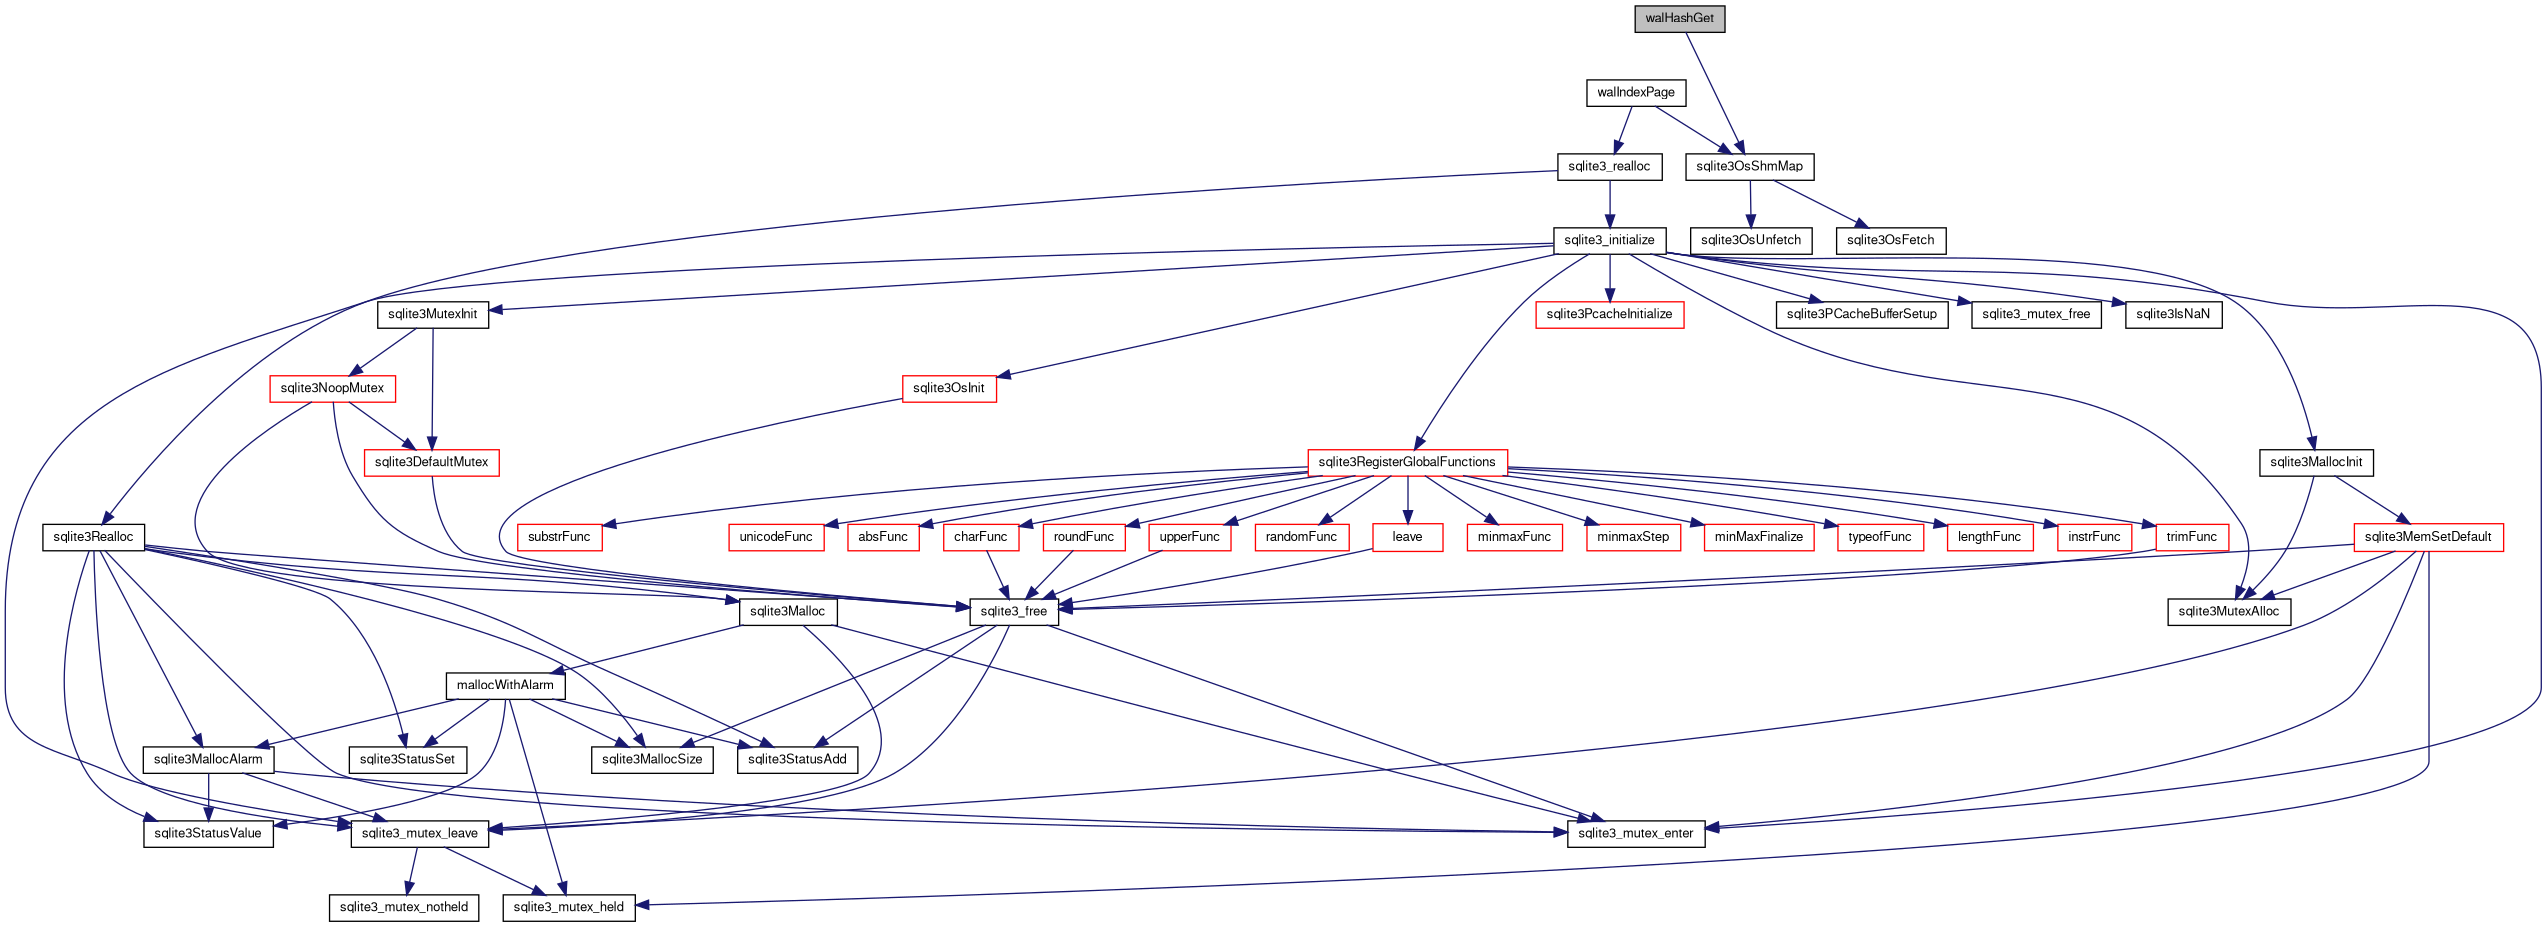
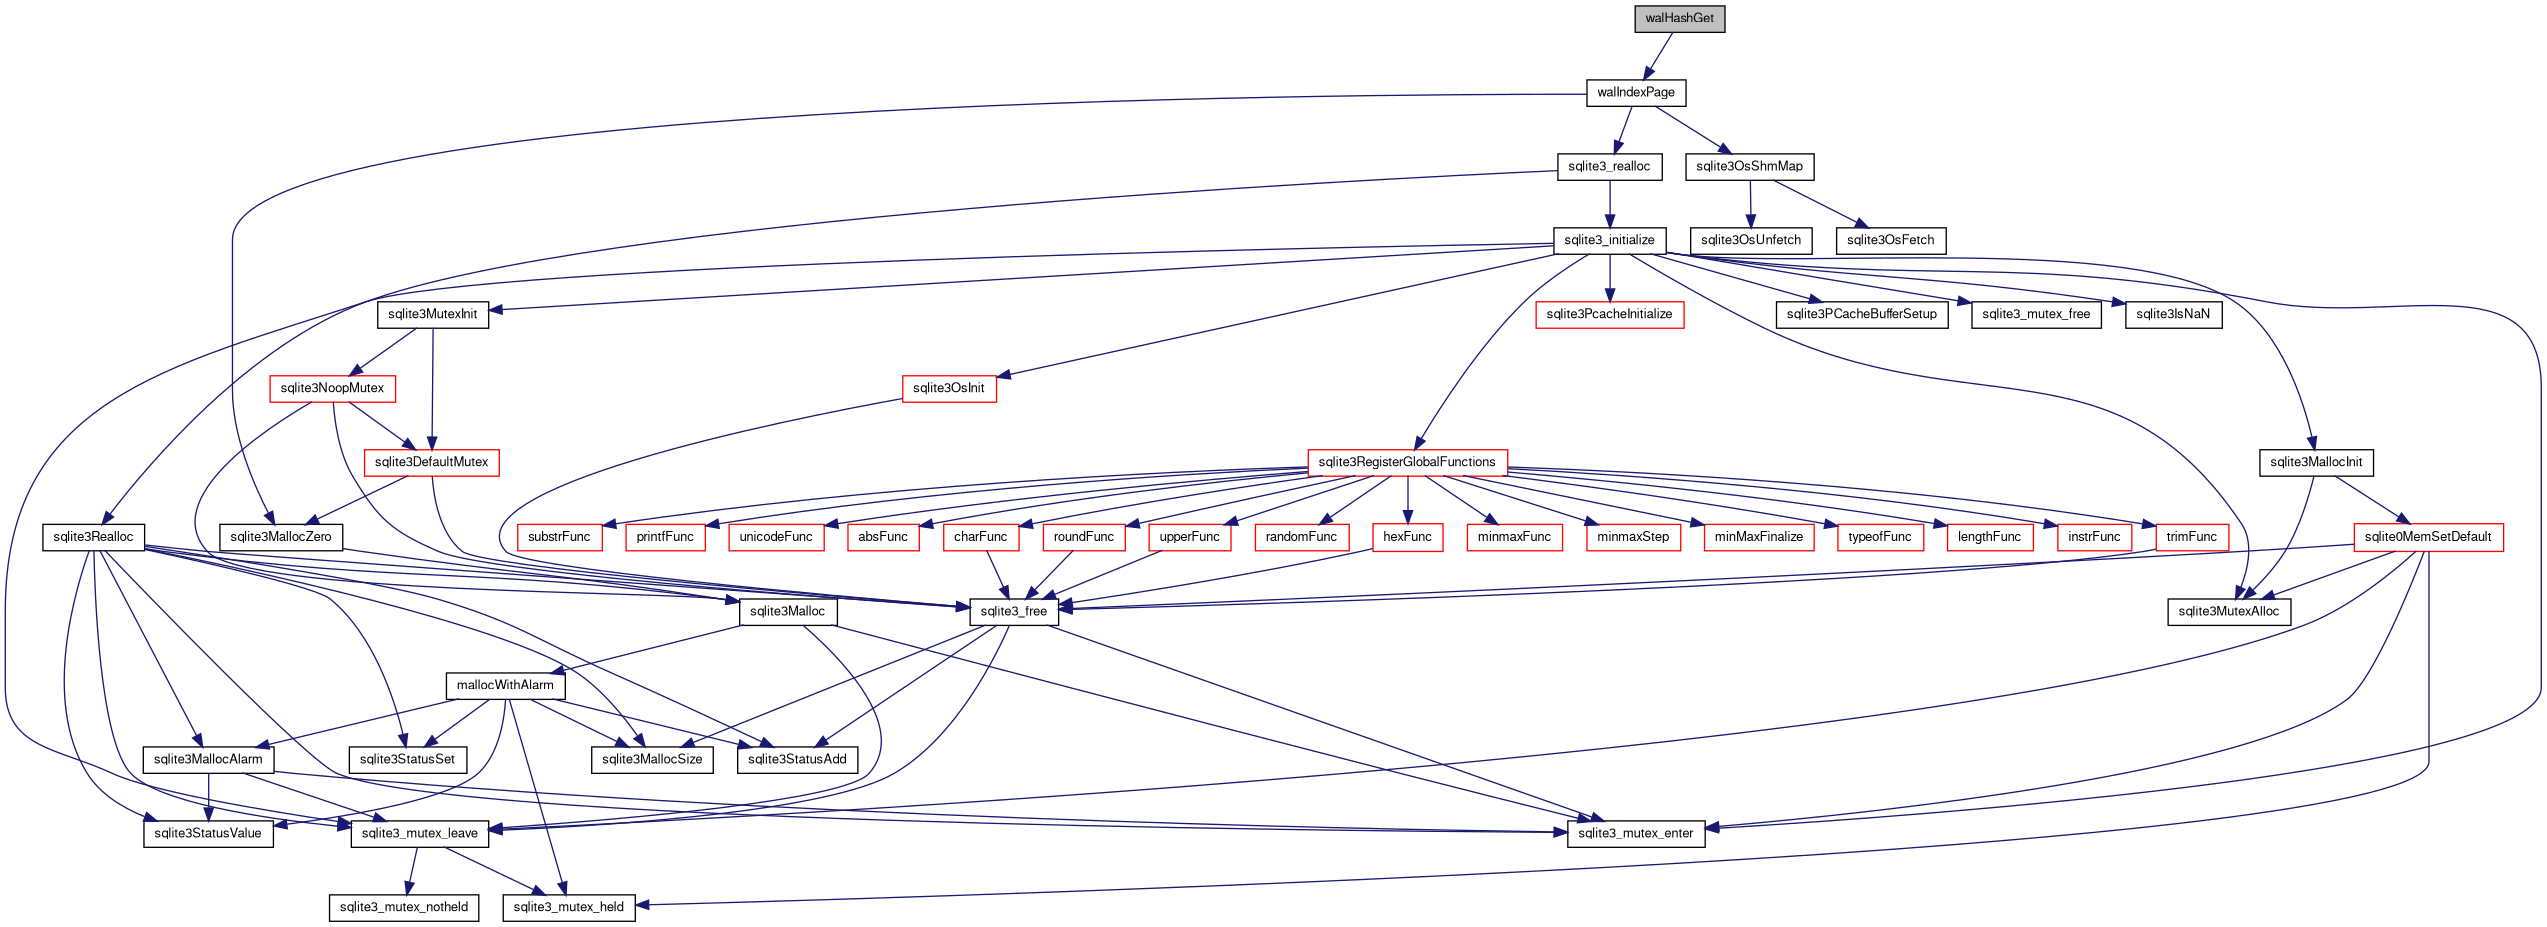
(1712, 87) -> (1662, 50)
none -> (281, 538)
none -> (666, 538)
(1408, 538) -> (1408, 538)
(2429, 538) -> (2429, 538)
